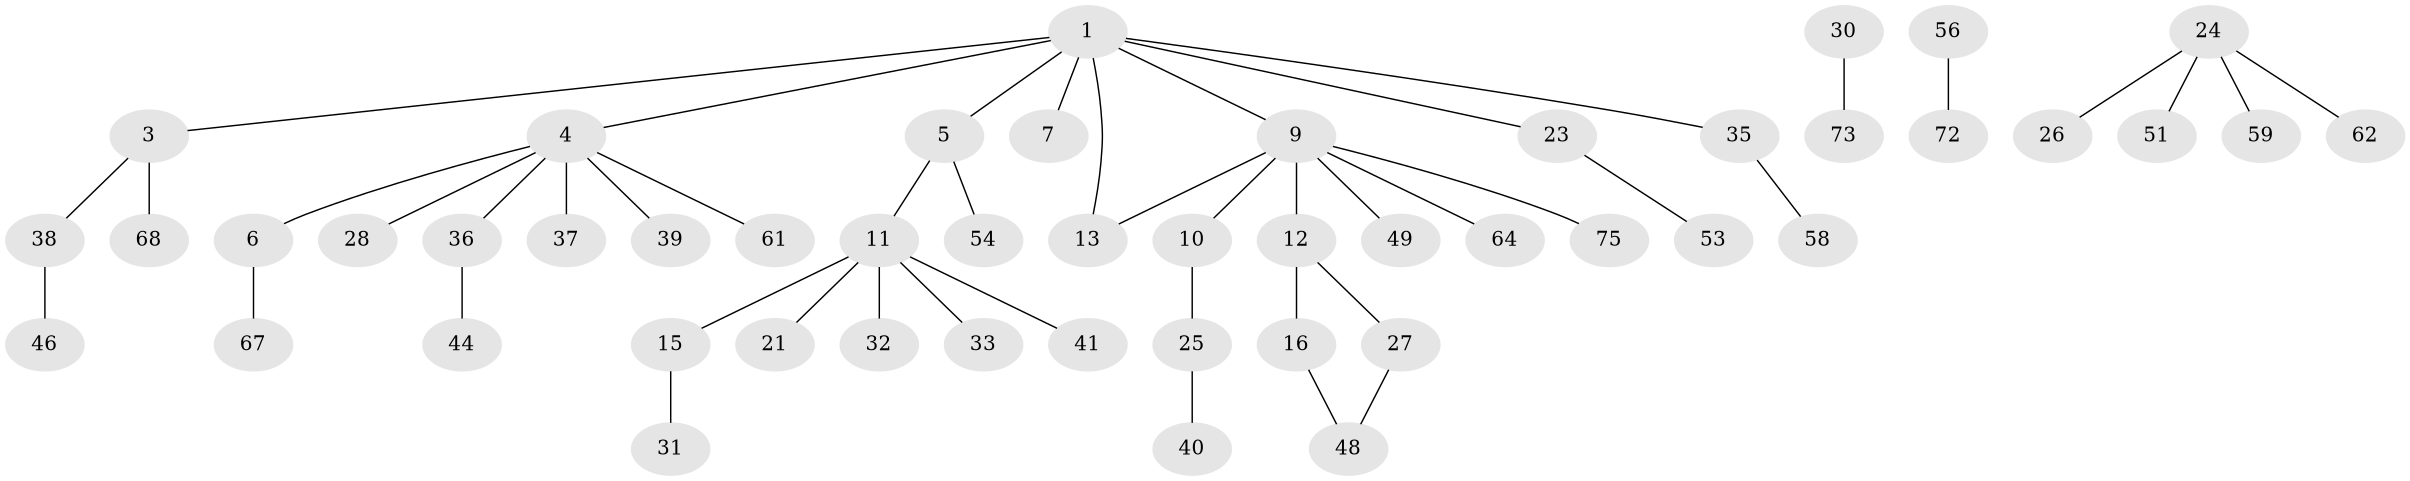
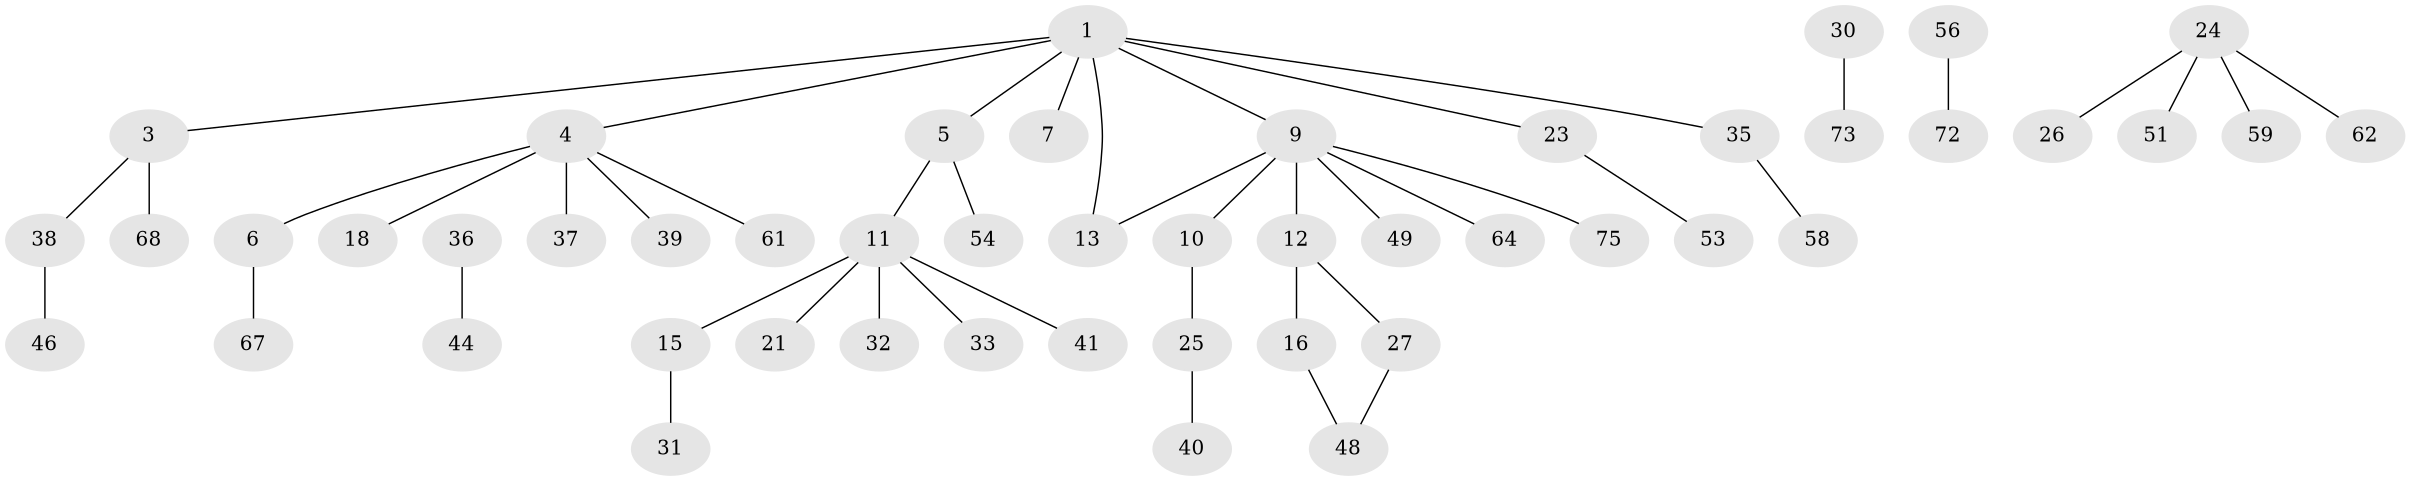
(514, 188) -> none
(358, 240) -> (358, 240)
